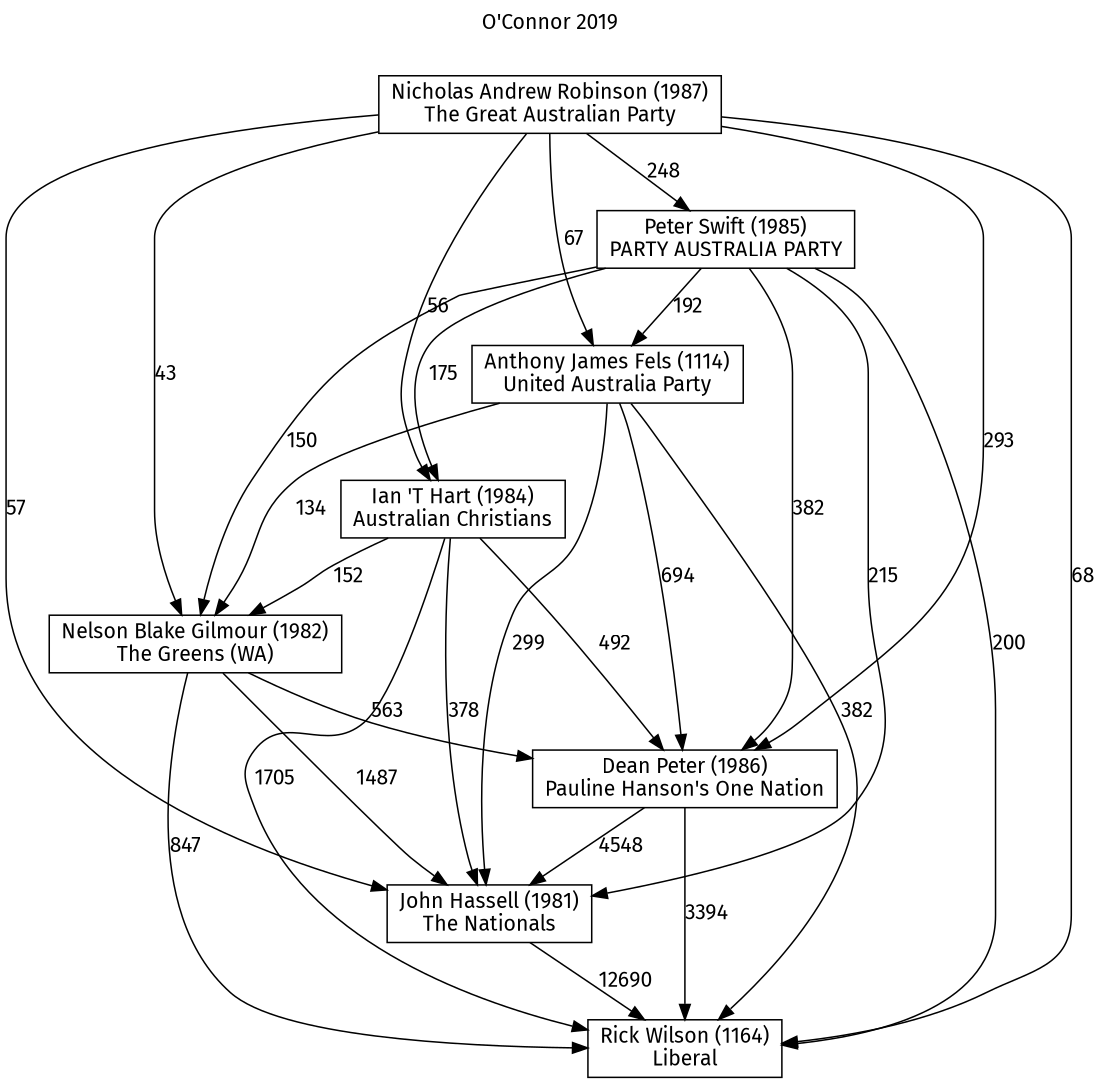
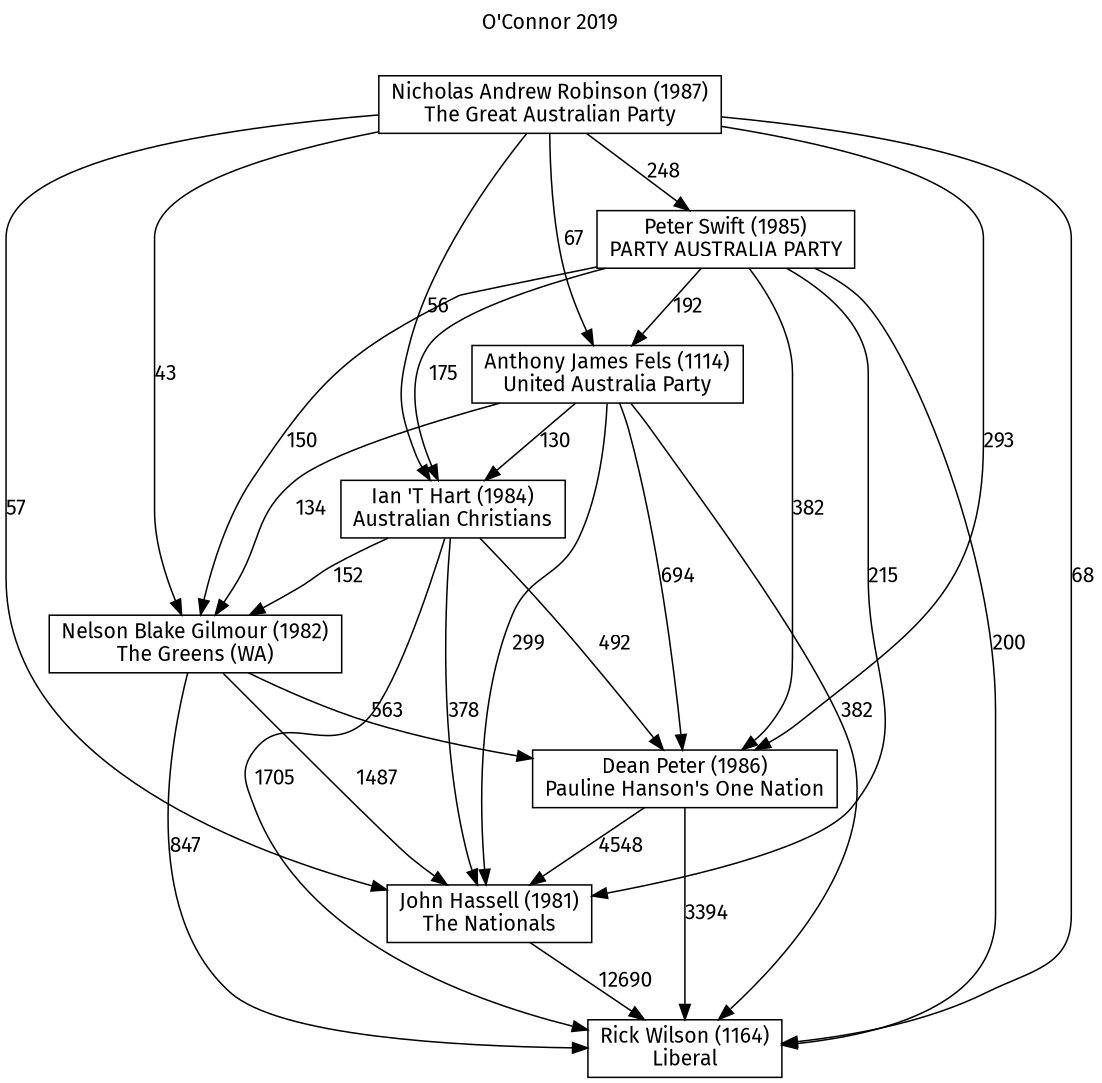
none -> (536, 437)
